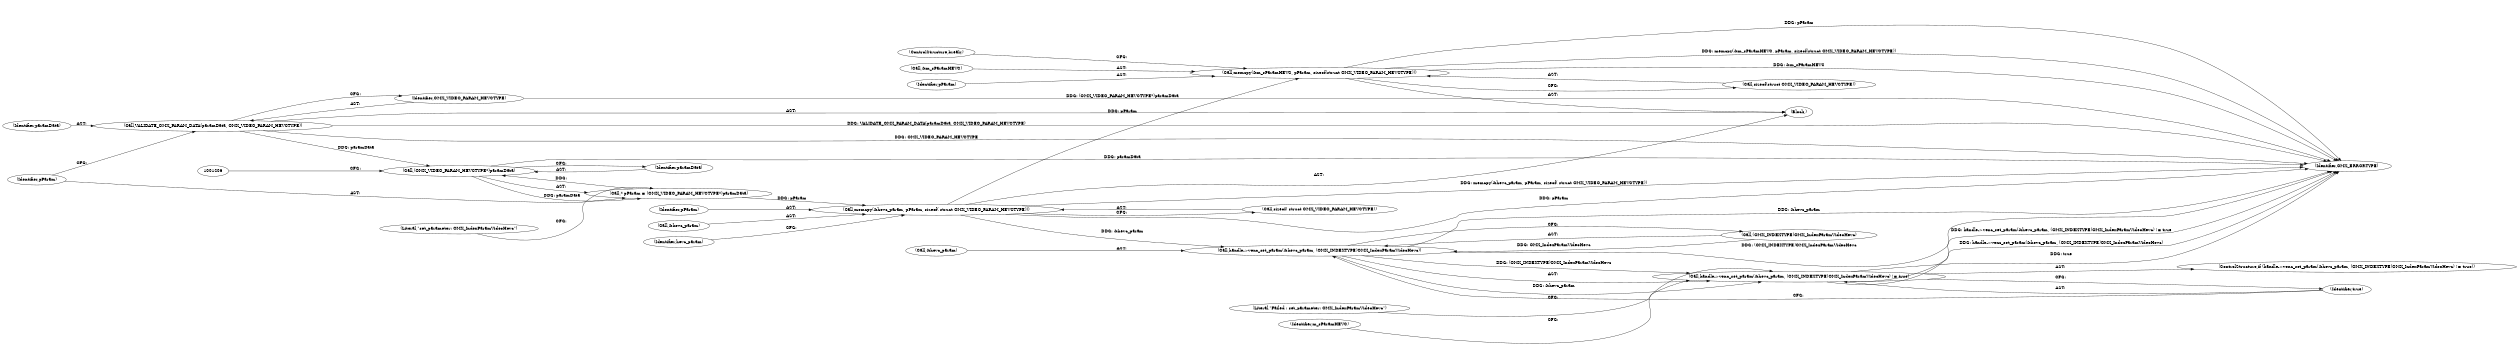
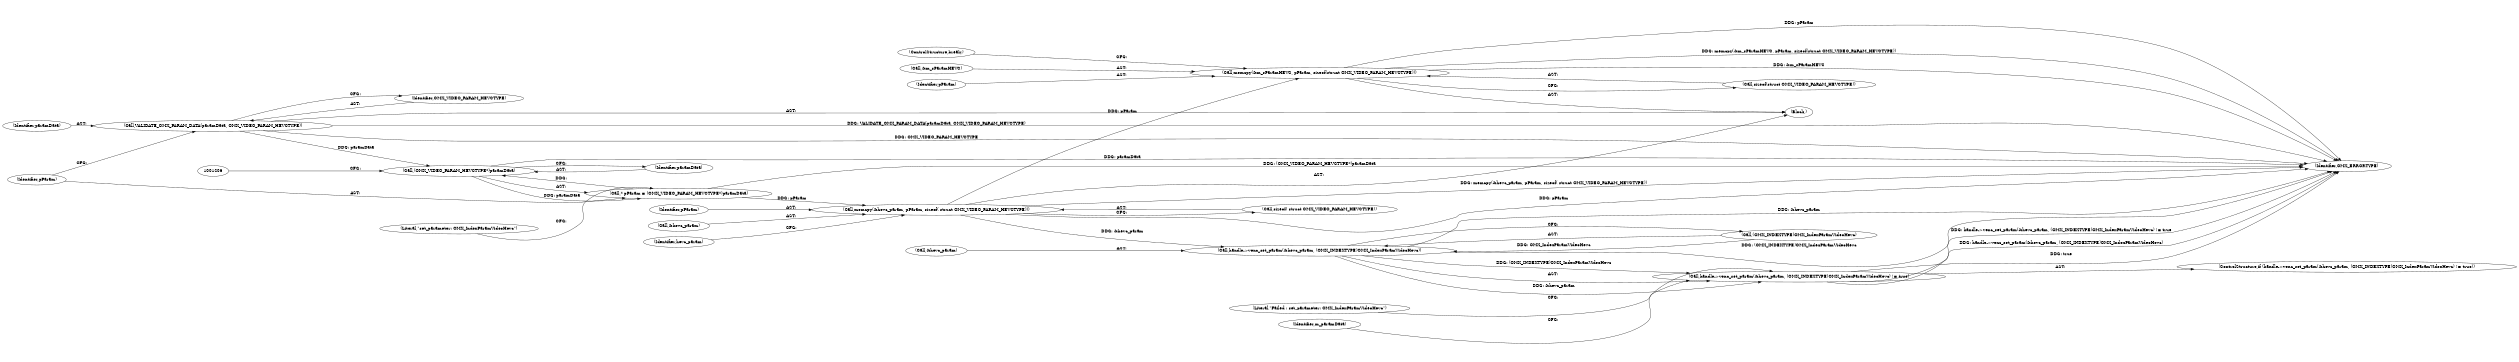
(1429, 98) -> (1503, 166)
(2347, 290) -> none
(1320, 324) -> (1320, 324)
